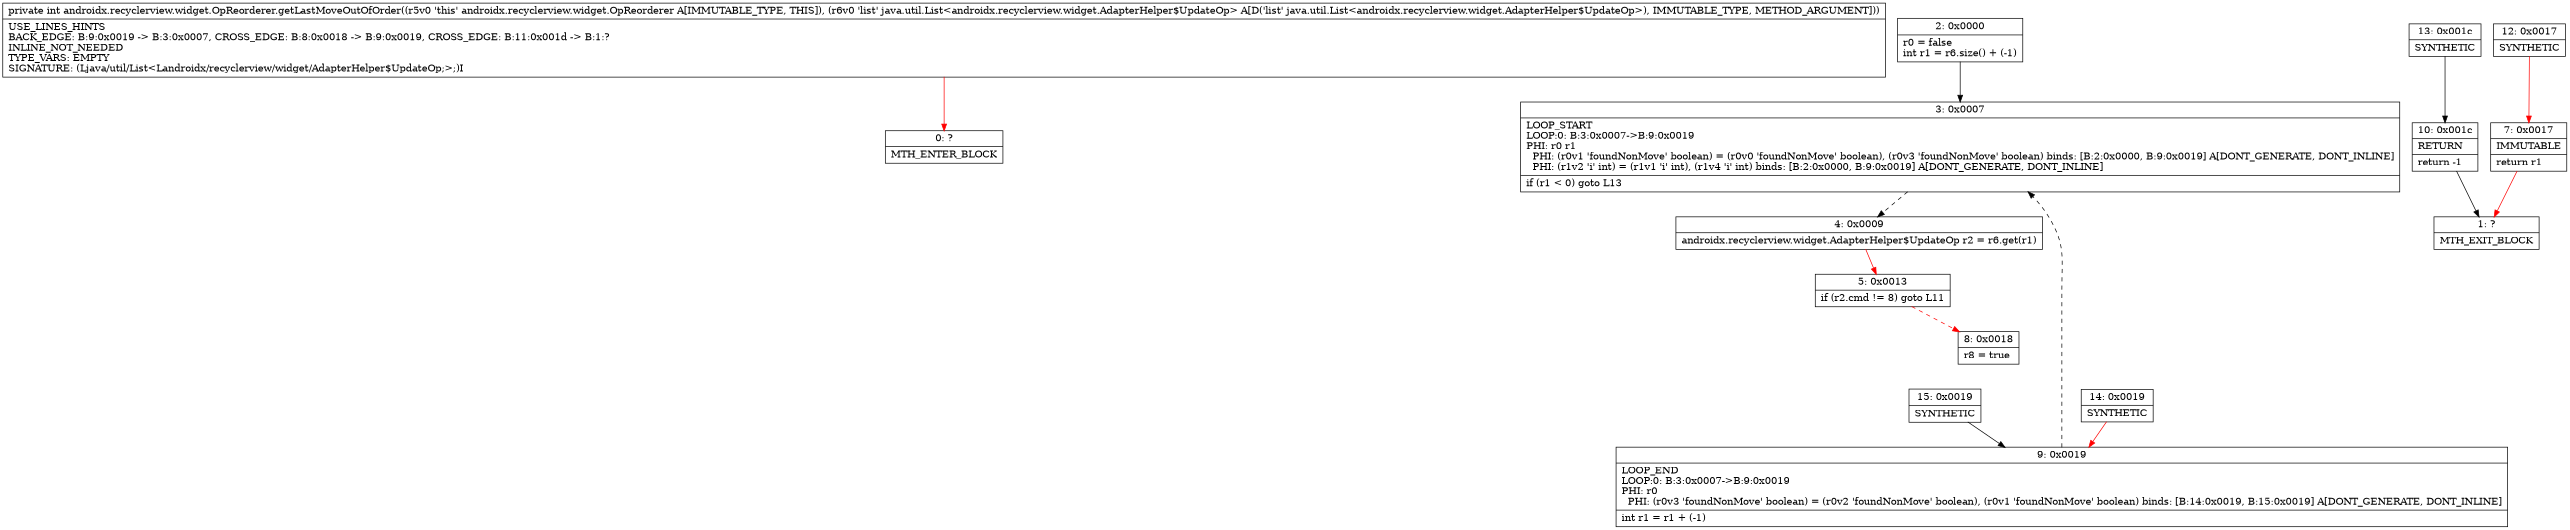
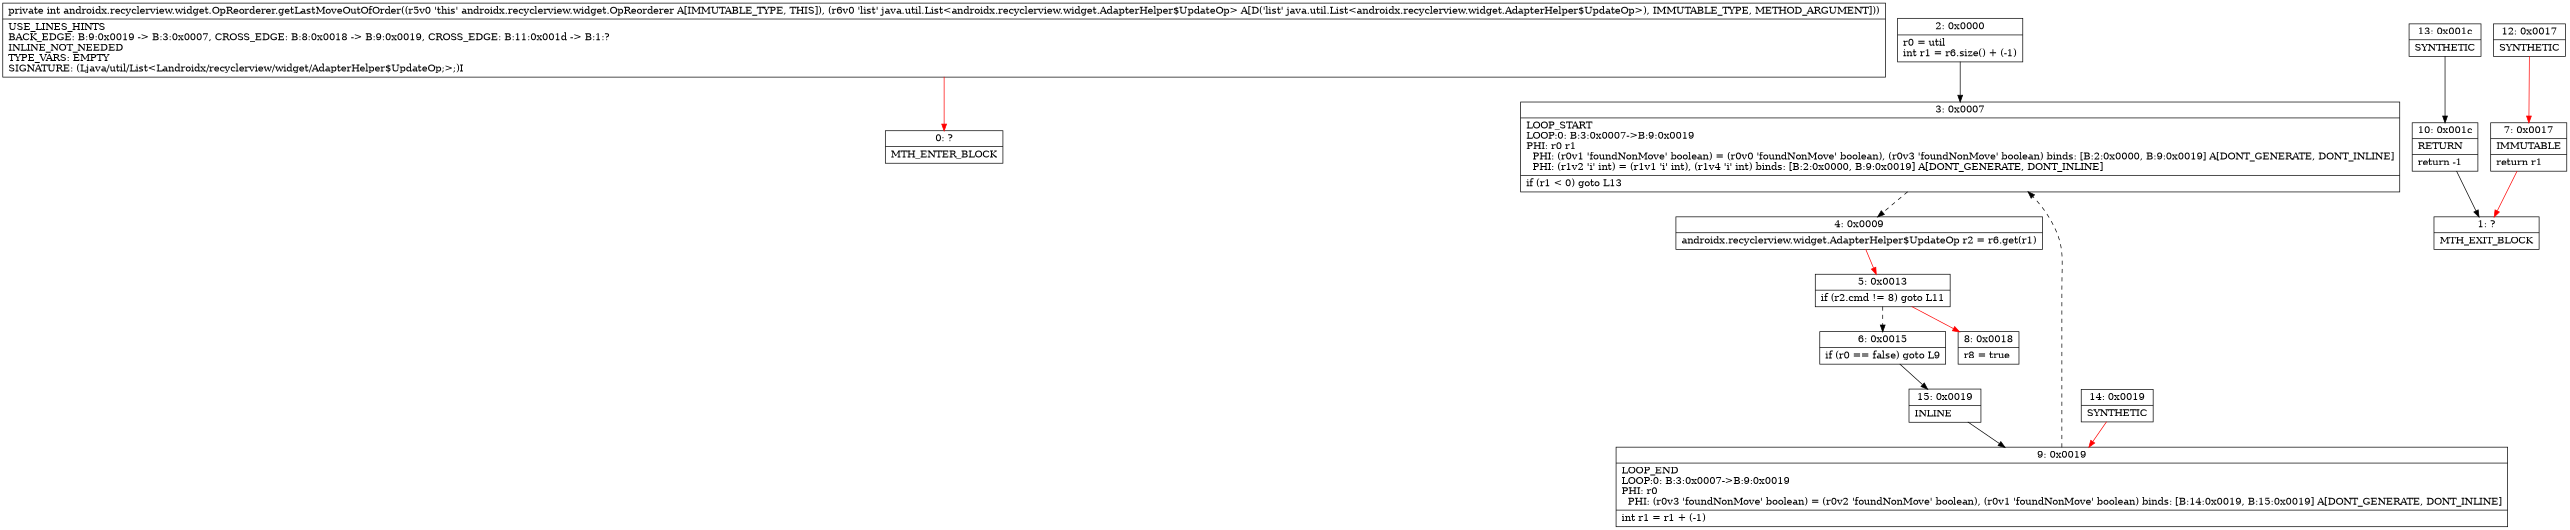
(1928, 43) -> (1924, 43)
(1933, 318) -> (1933, 318)
none -> (1883, 348)
(1945, 414) -> (1934, 414)
